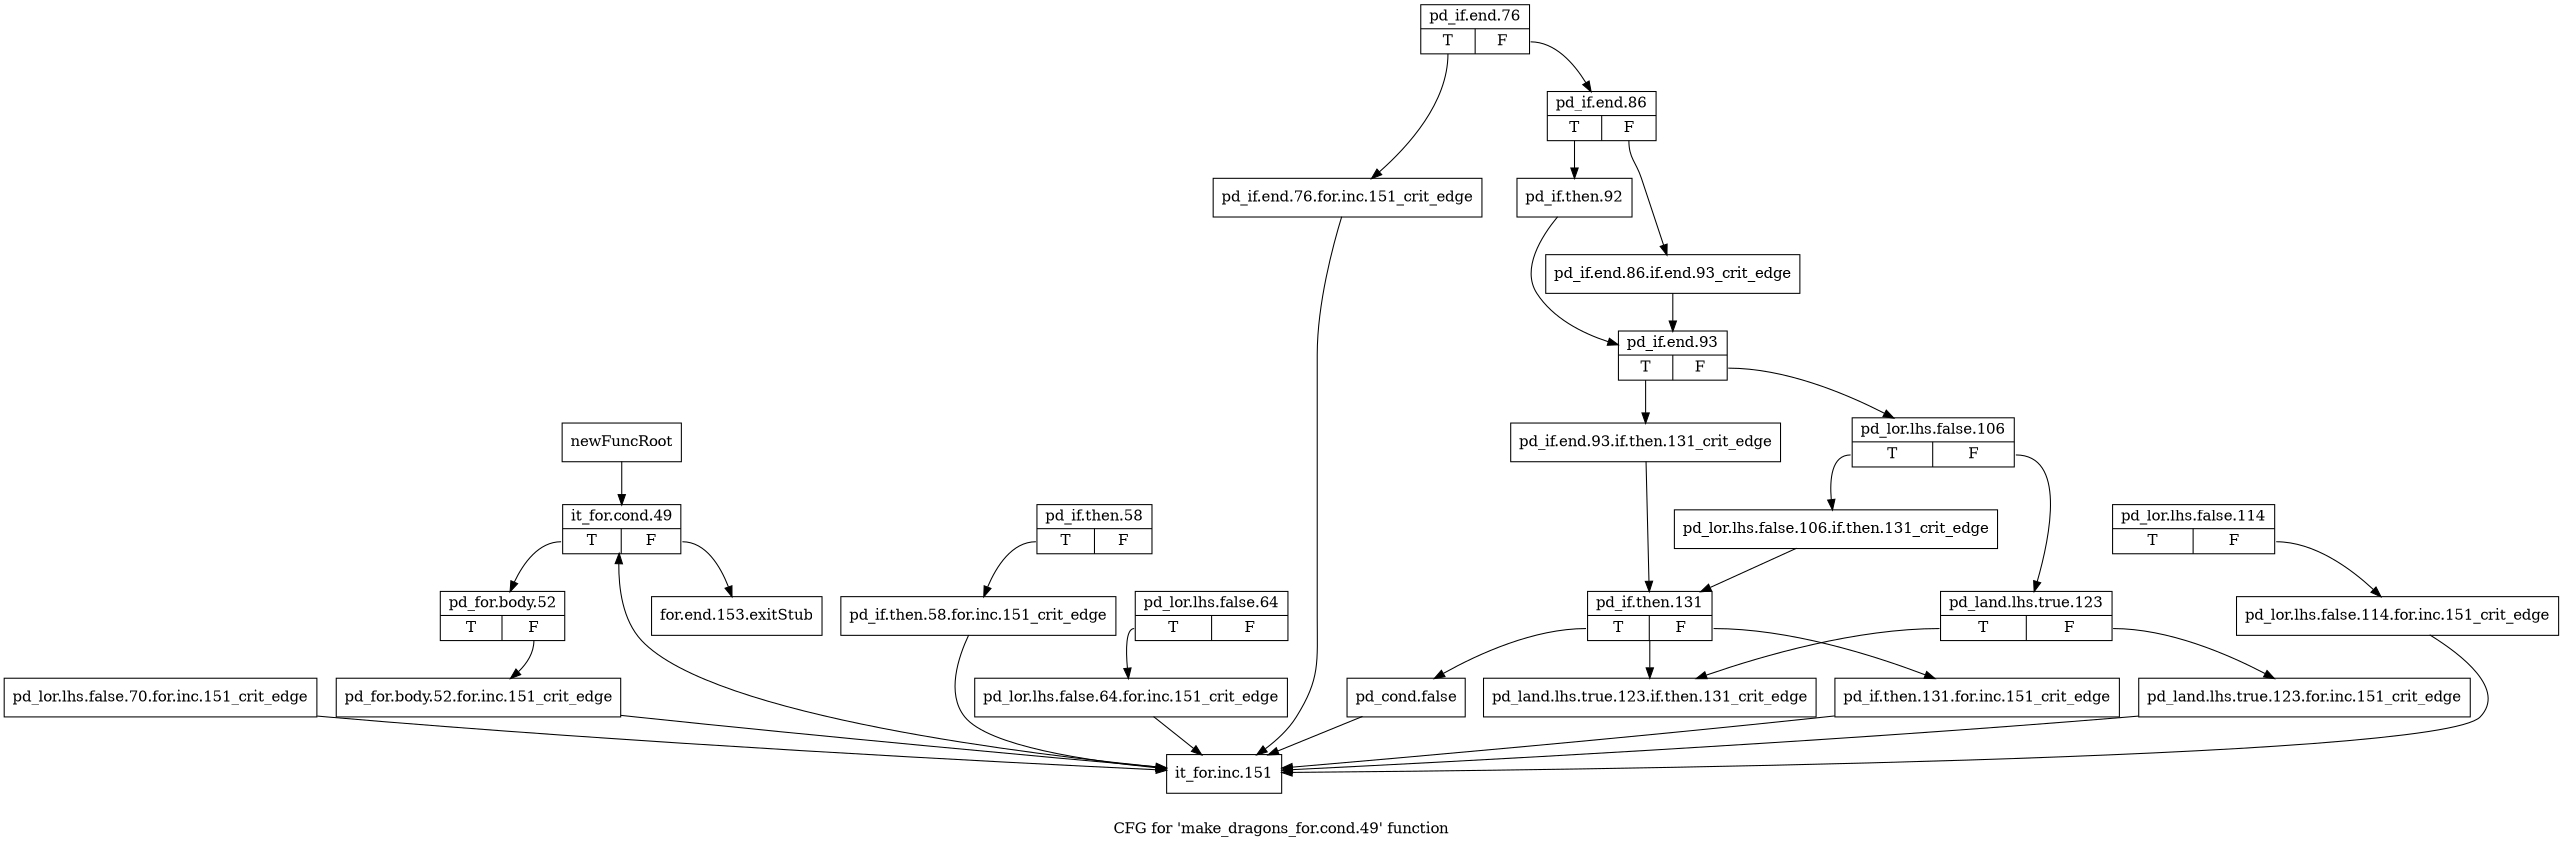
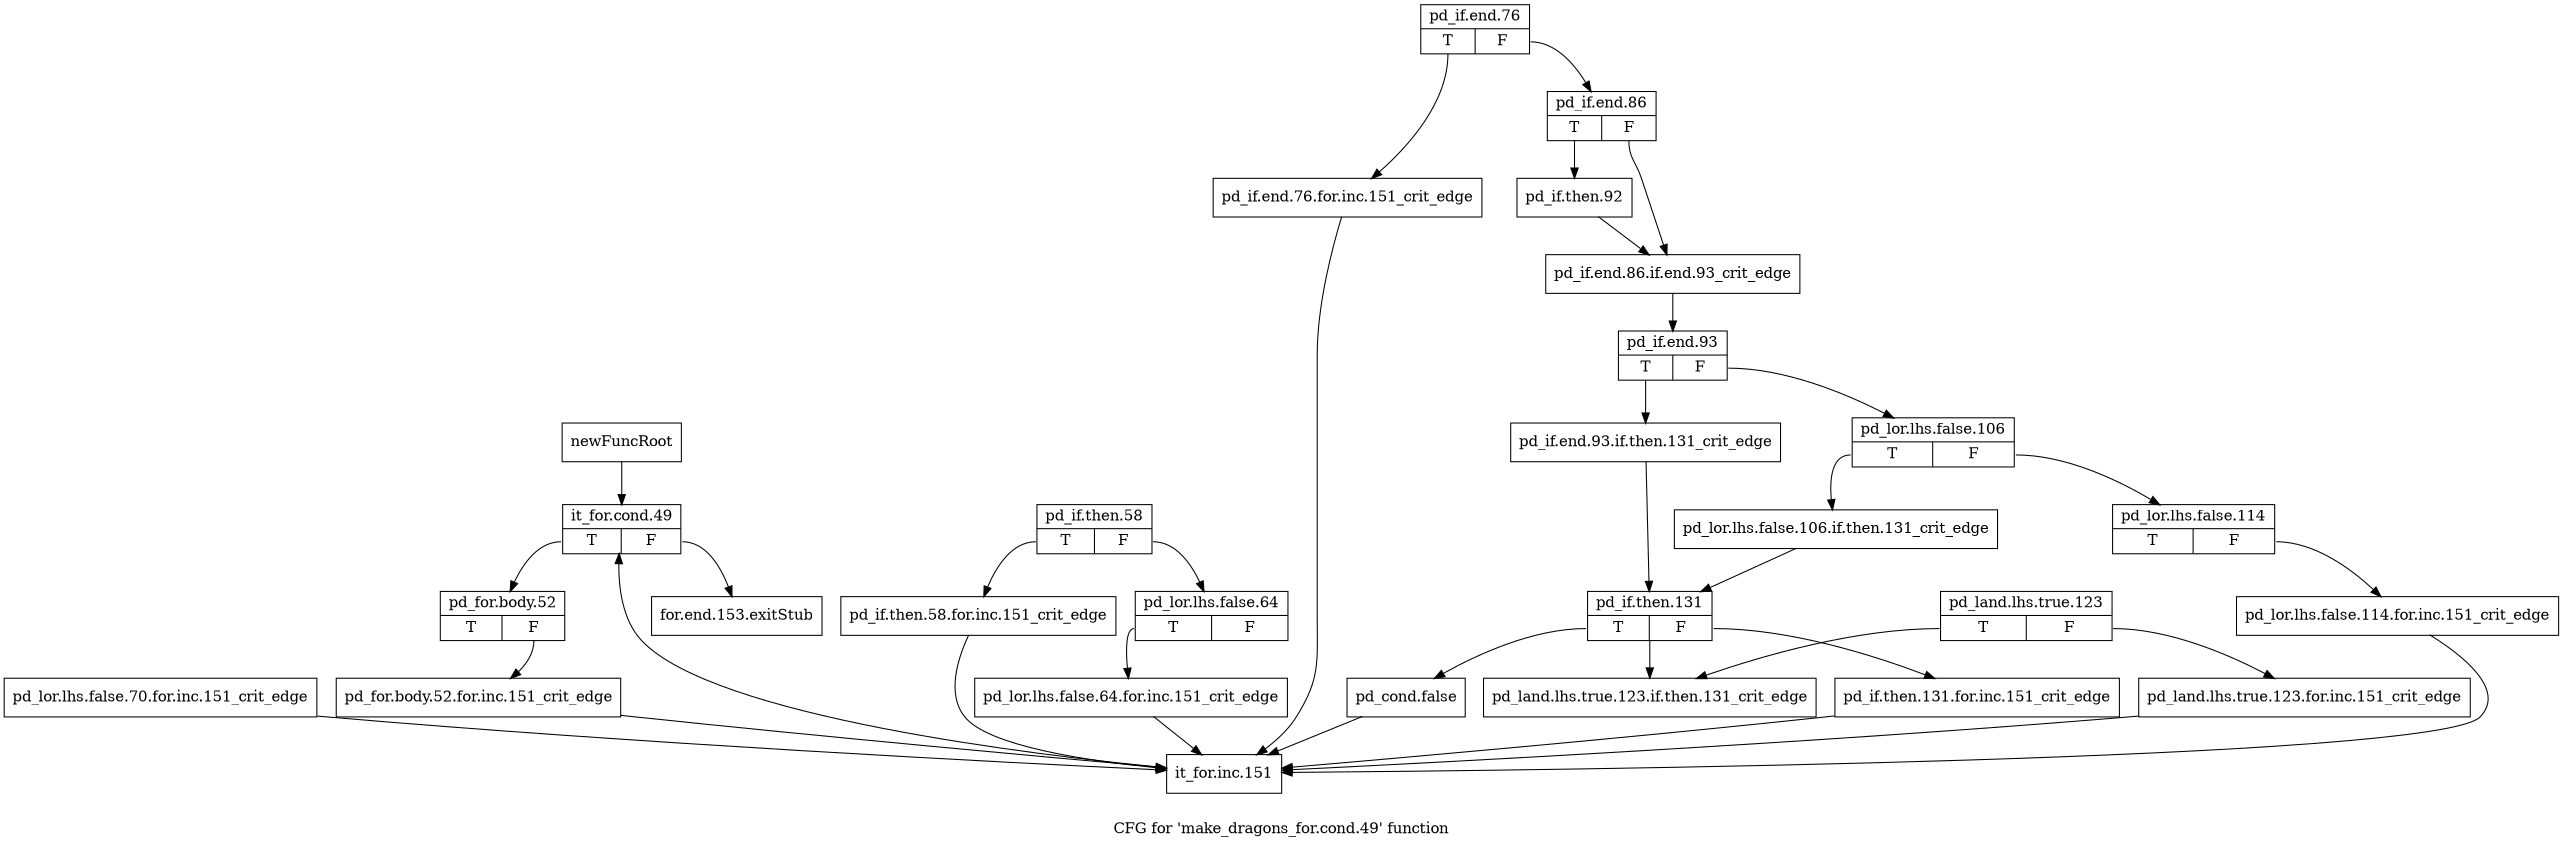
(1538, 295) -> (1619, 233)
(2050, 510) -> (2086, 469)
none -> (1182, 555)
